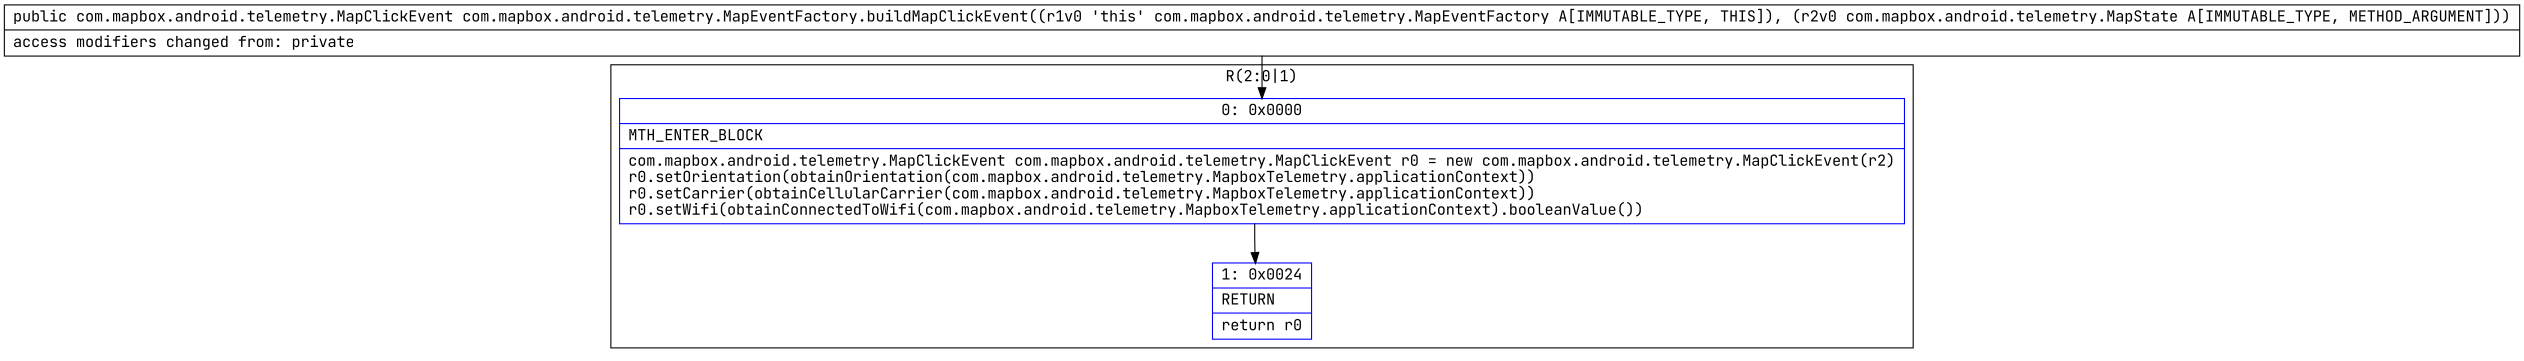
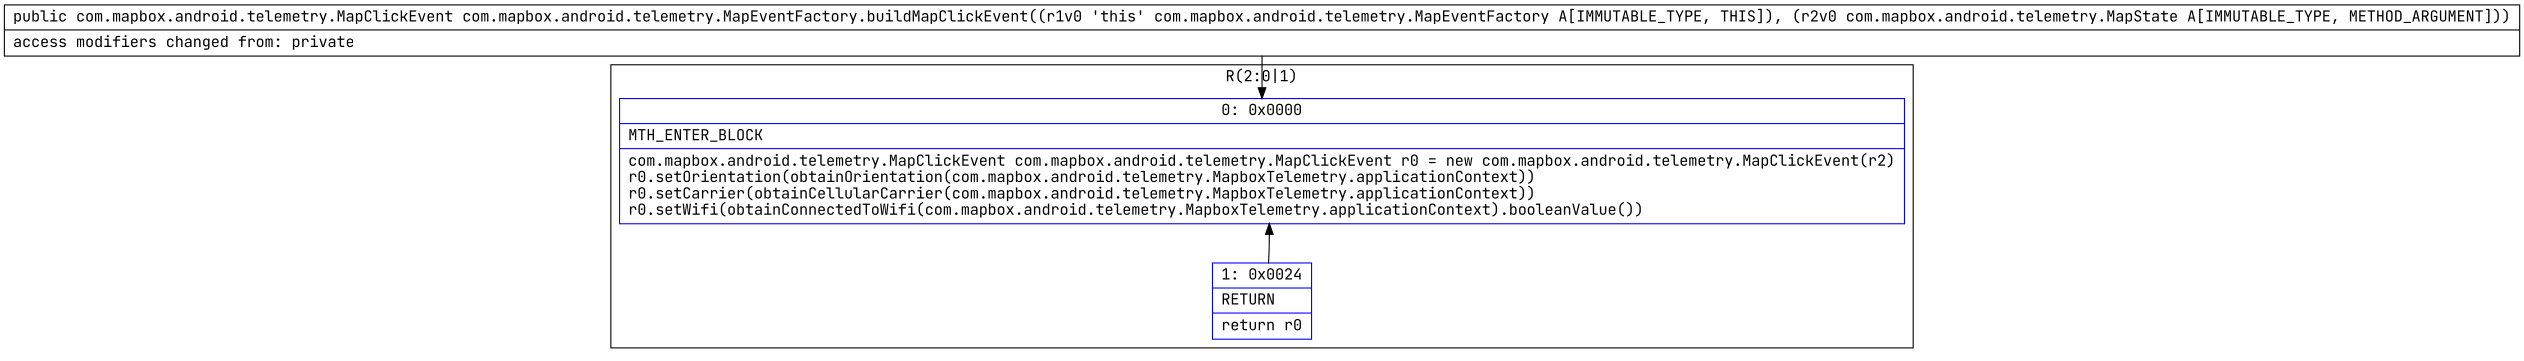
(1255, 238) -> (1269, 249)
